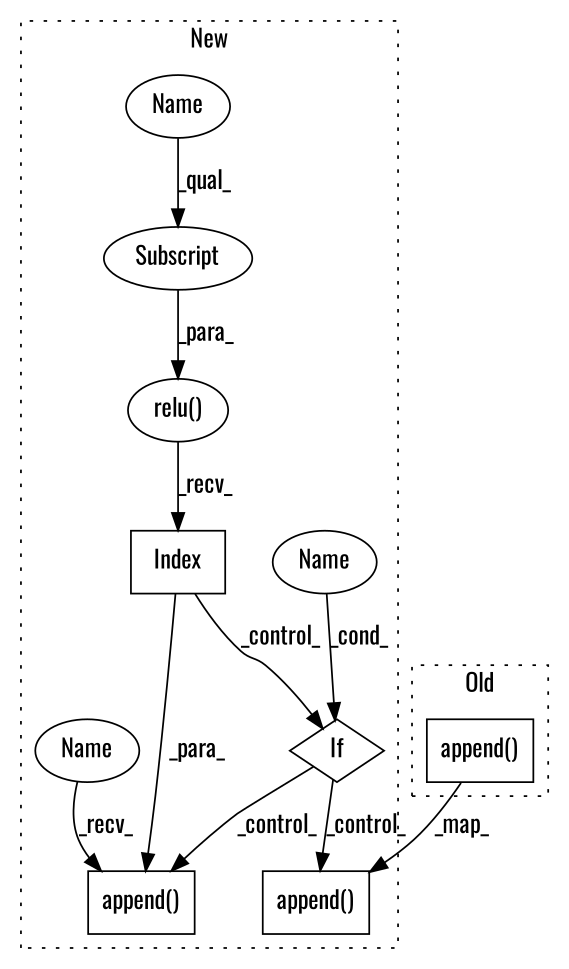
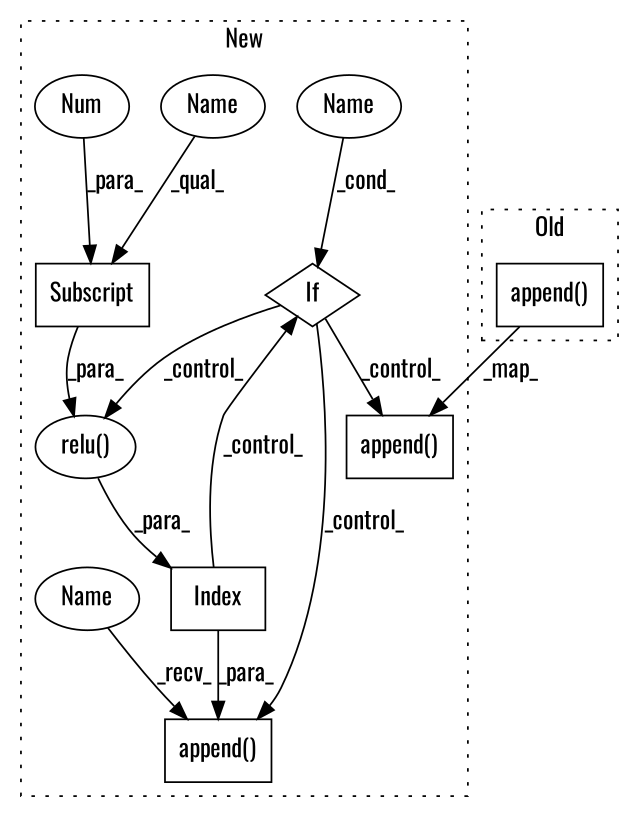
none -> (82, 106)
(178, 258) -> (93, 295)
none -> (190, 342)
(205, 486) -> (162, 523)
